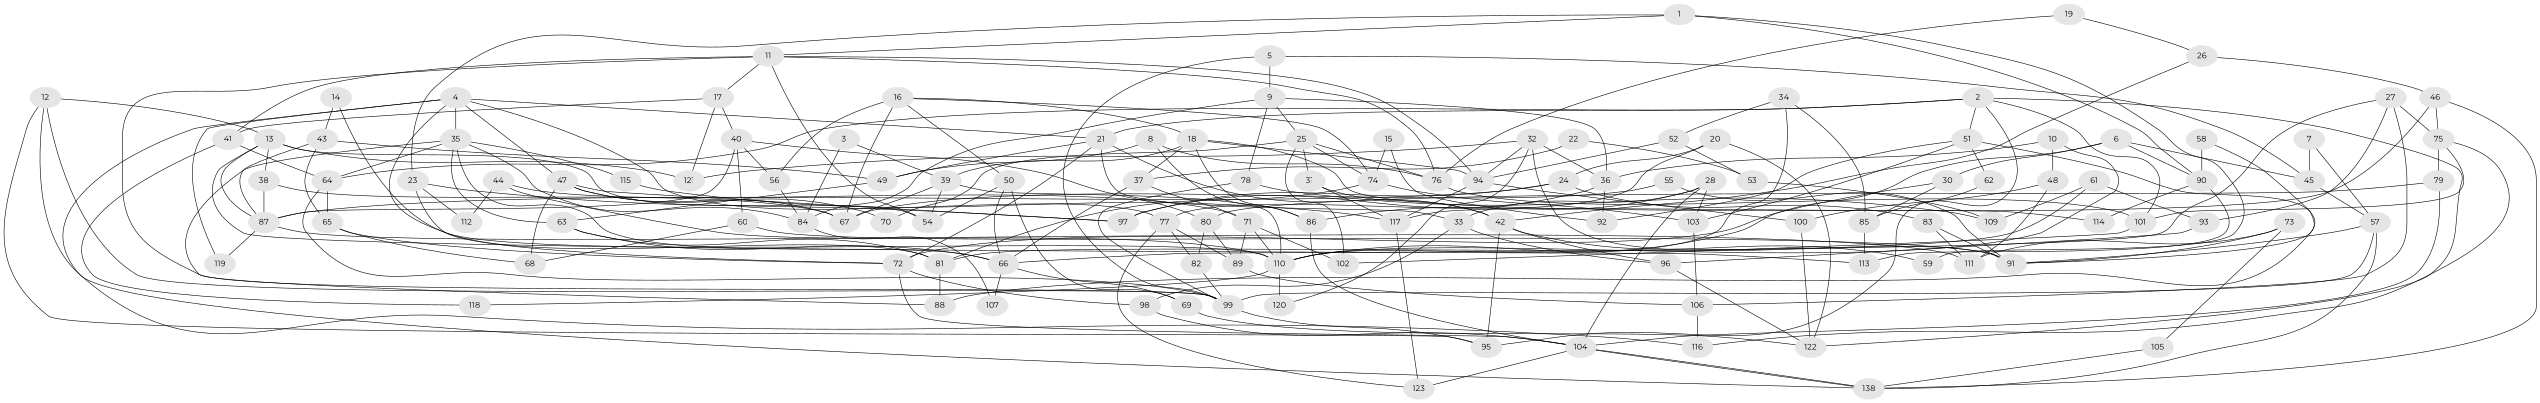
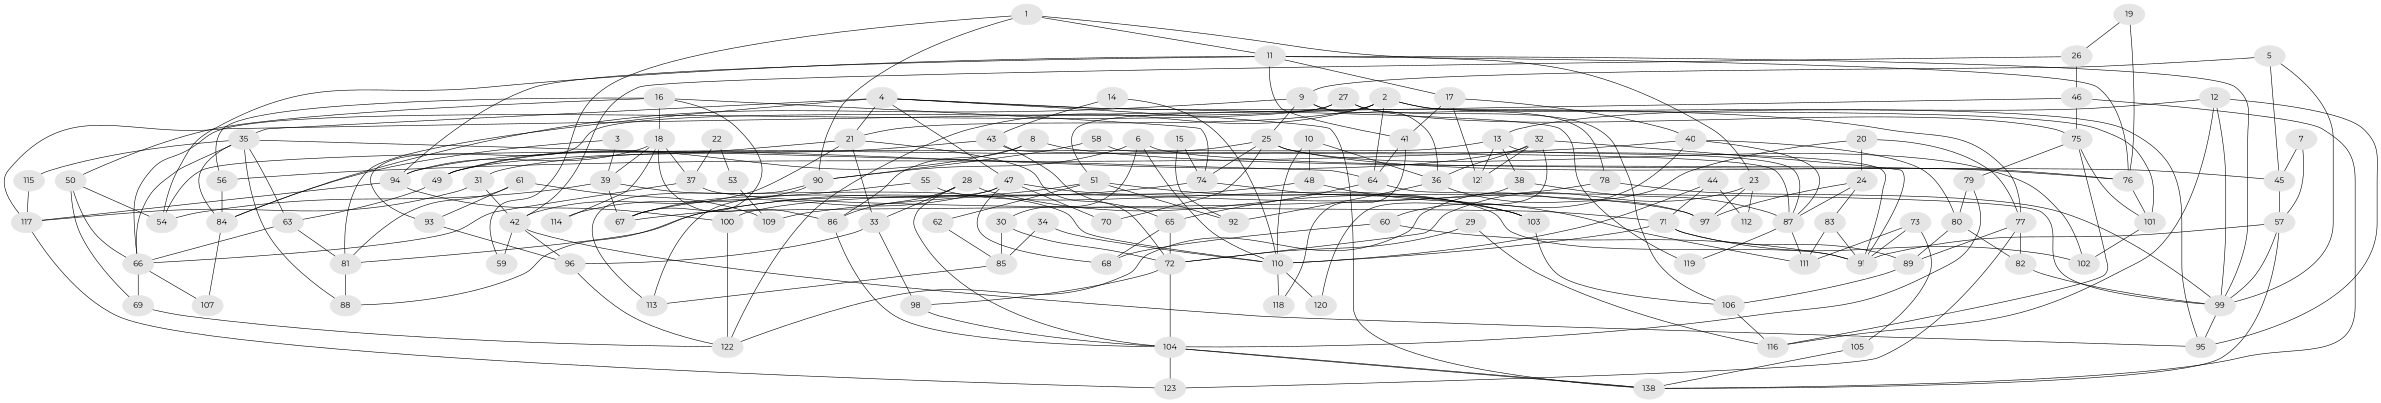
(1674, 139) -> none
none -> (1471, 222)
(985, 250) -> (801, 195)
